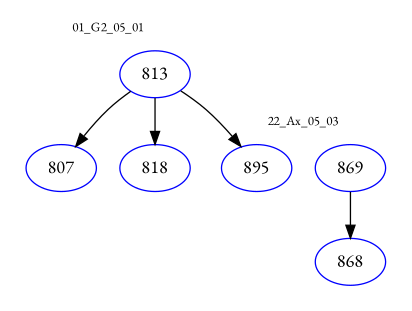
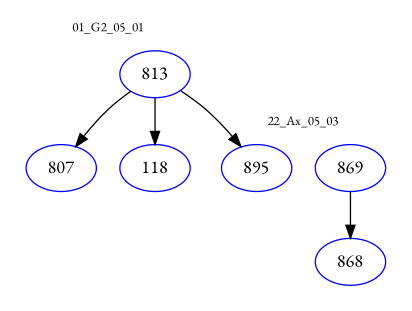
(155, 168) -> (155, 168)
